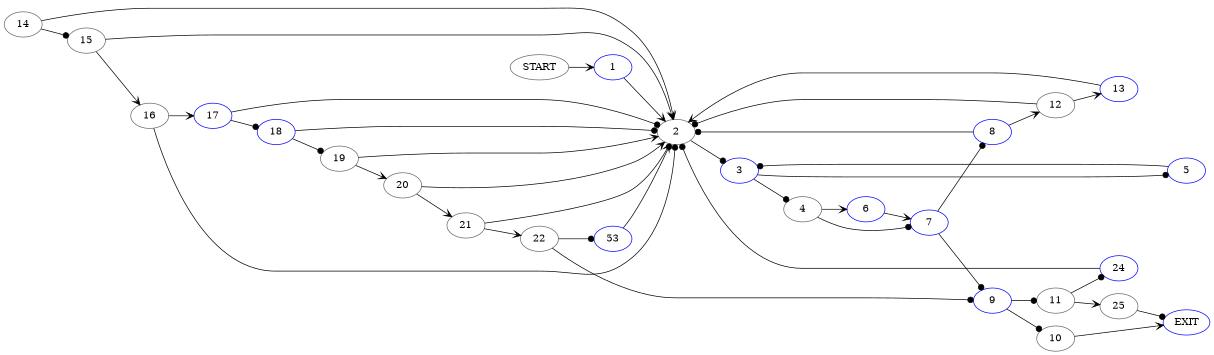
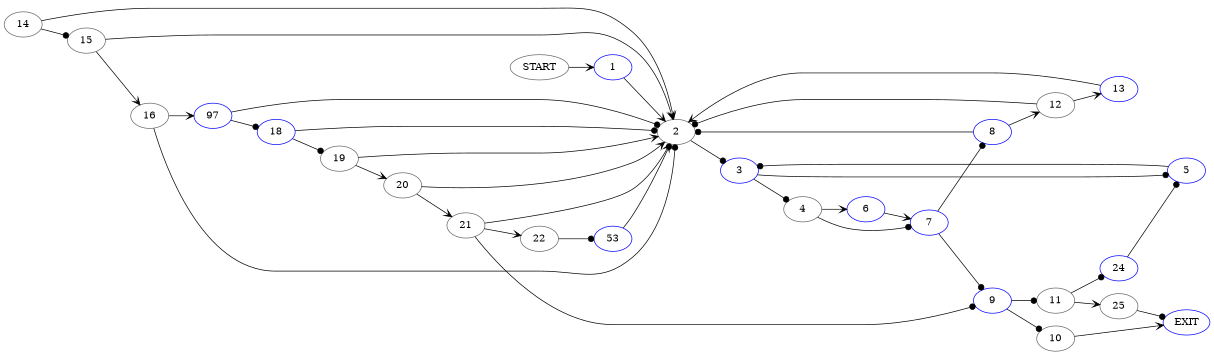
(213, 116) -> (213, 116)
(862, 268) -> (1151, 222)
(754, 298) -> (708, 325)
